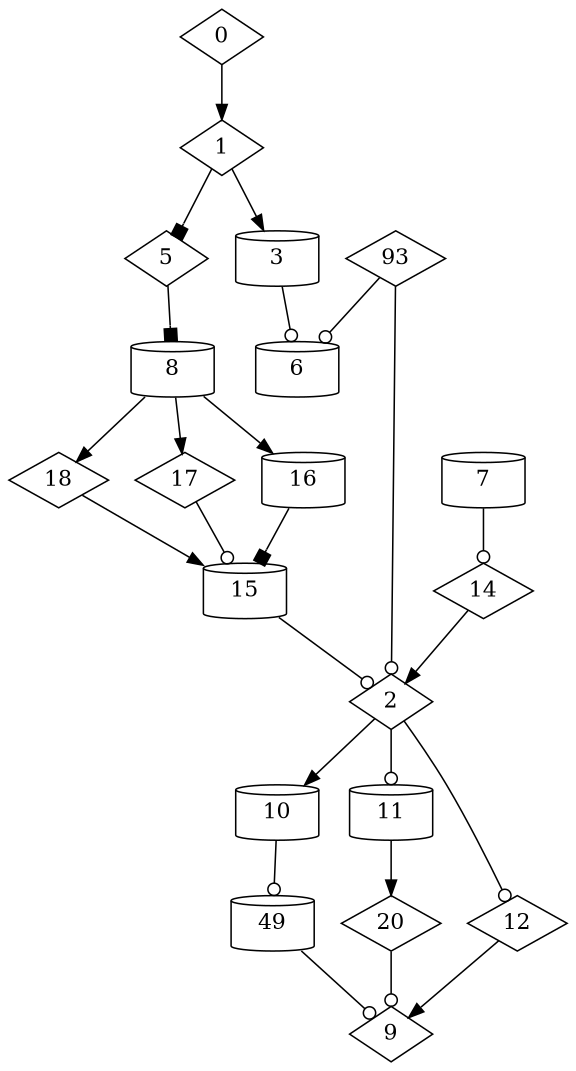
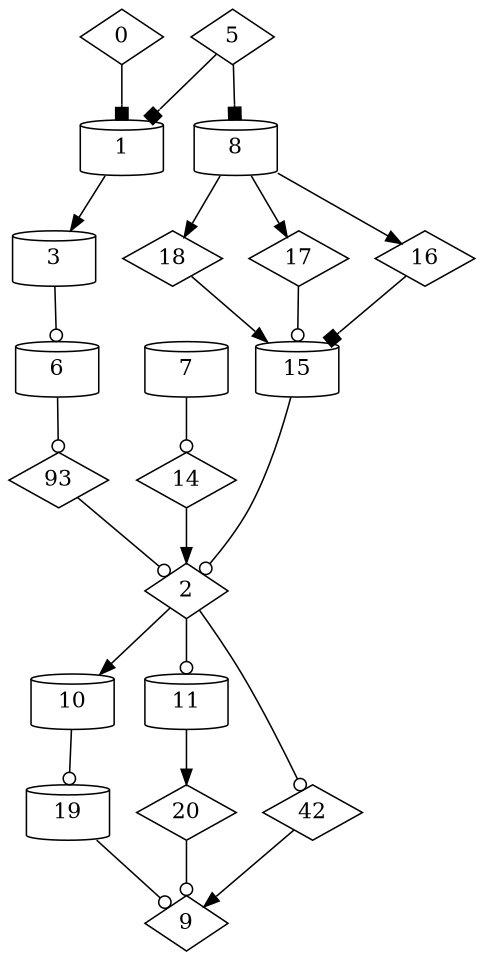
(222, 85) -> (122, 85)
(222, 148) -> (122, 148)
(198, 196) -> (188, 82)
(355, 305) -> (58, 419)
(303, 480) -> (425, 259)
(273, 923) -> (68, 813)
(517, 923) -> (313, 813)
